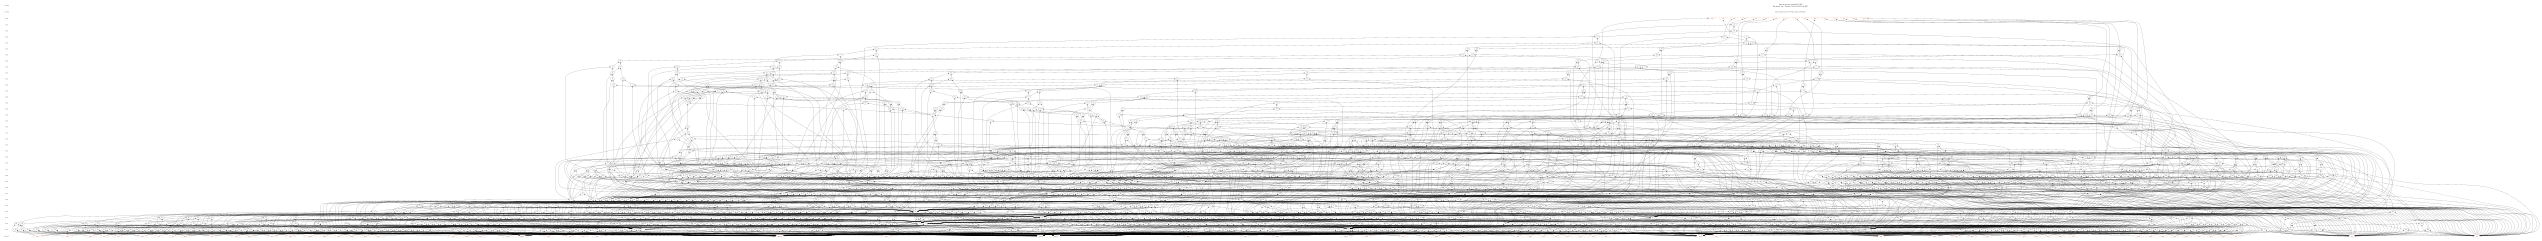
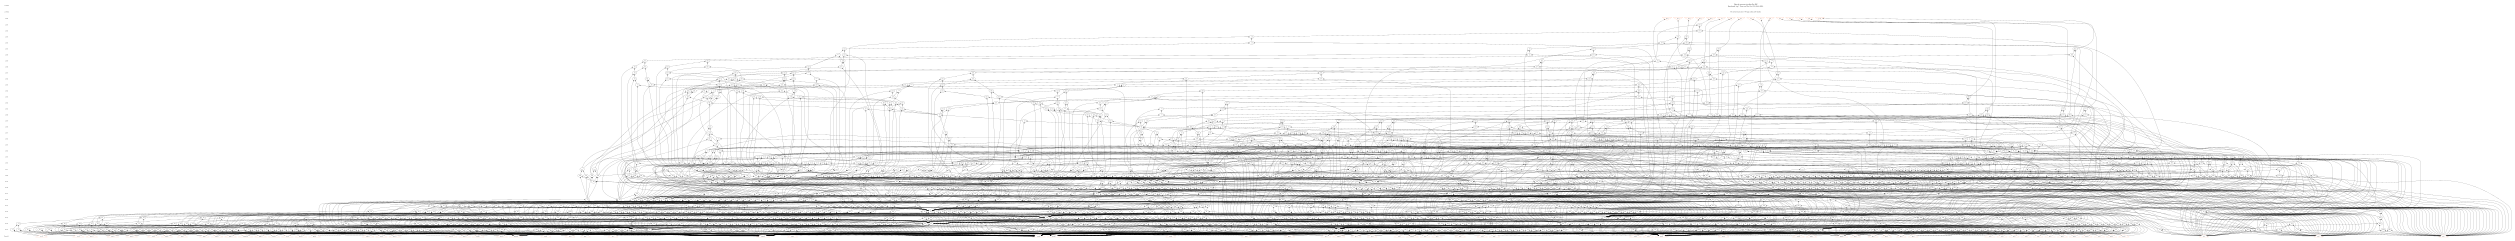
none -> (1502, 169)
